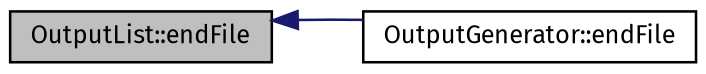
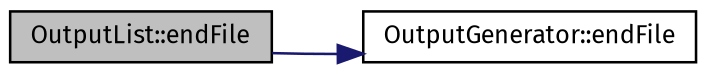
(331, 20) -> (305, 54)
